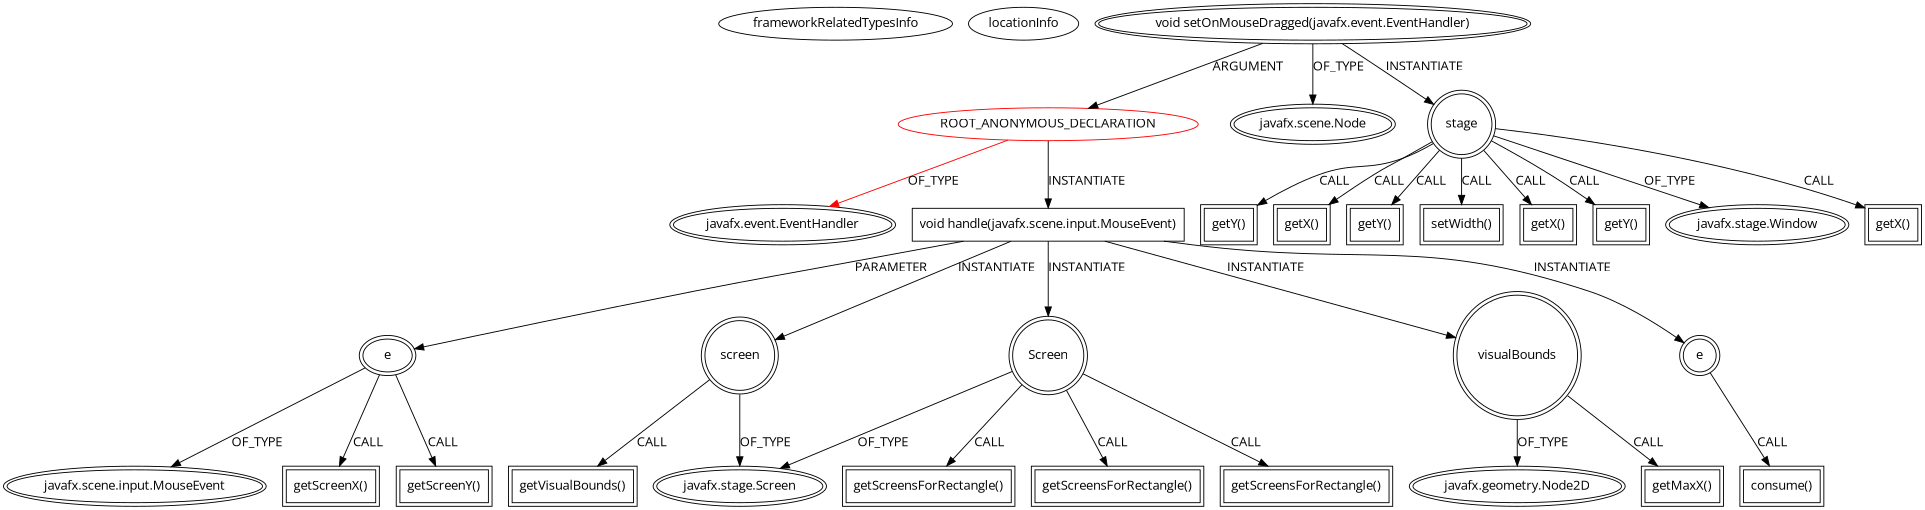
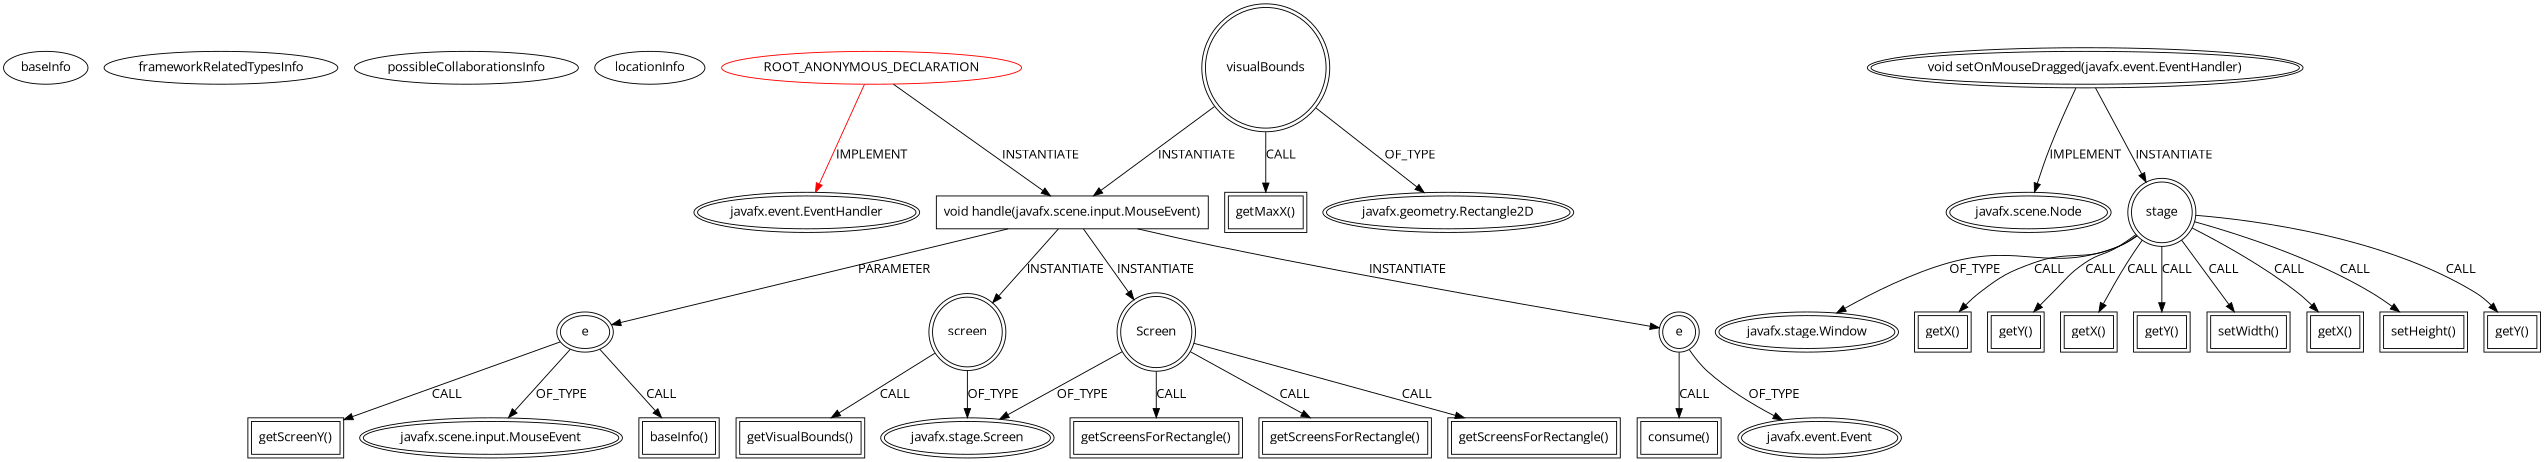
(1338, 67) -> (2086, 155)
none -> (46, 68)
none -> (466, 68)
(1180, 74) -> none
(933, 181) -> (872, 155)
(1276, 288) -> (1158, 148)
none -> (2424, 332)
none -> (1820, 438)
(331, 486) -> (679, 438)
(1517, 486) -> (1448, 212)
